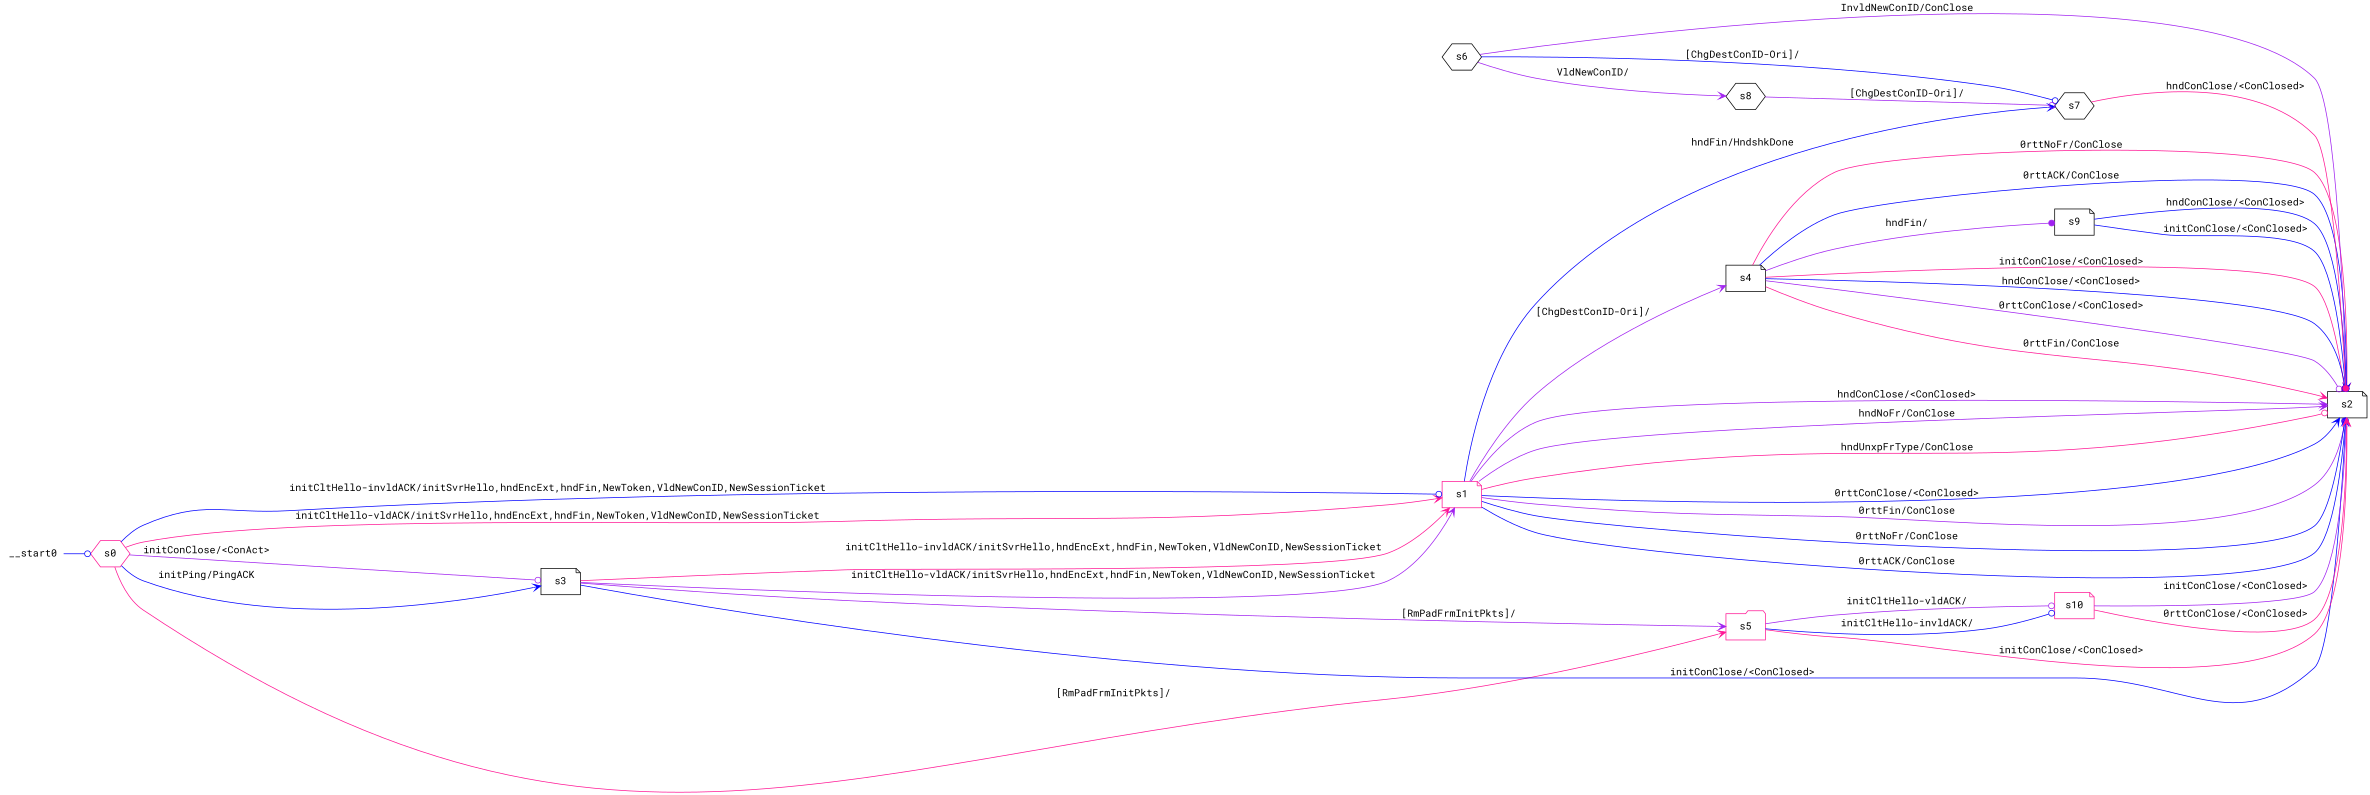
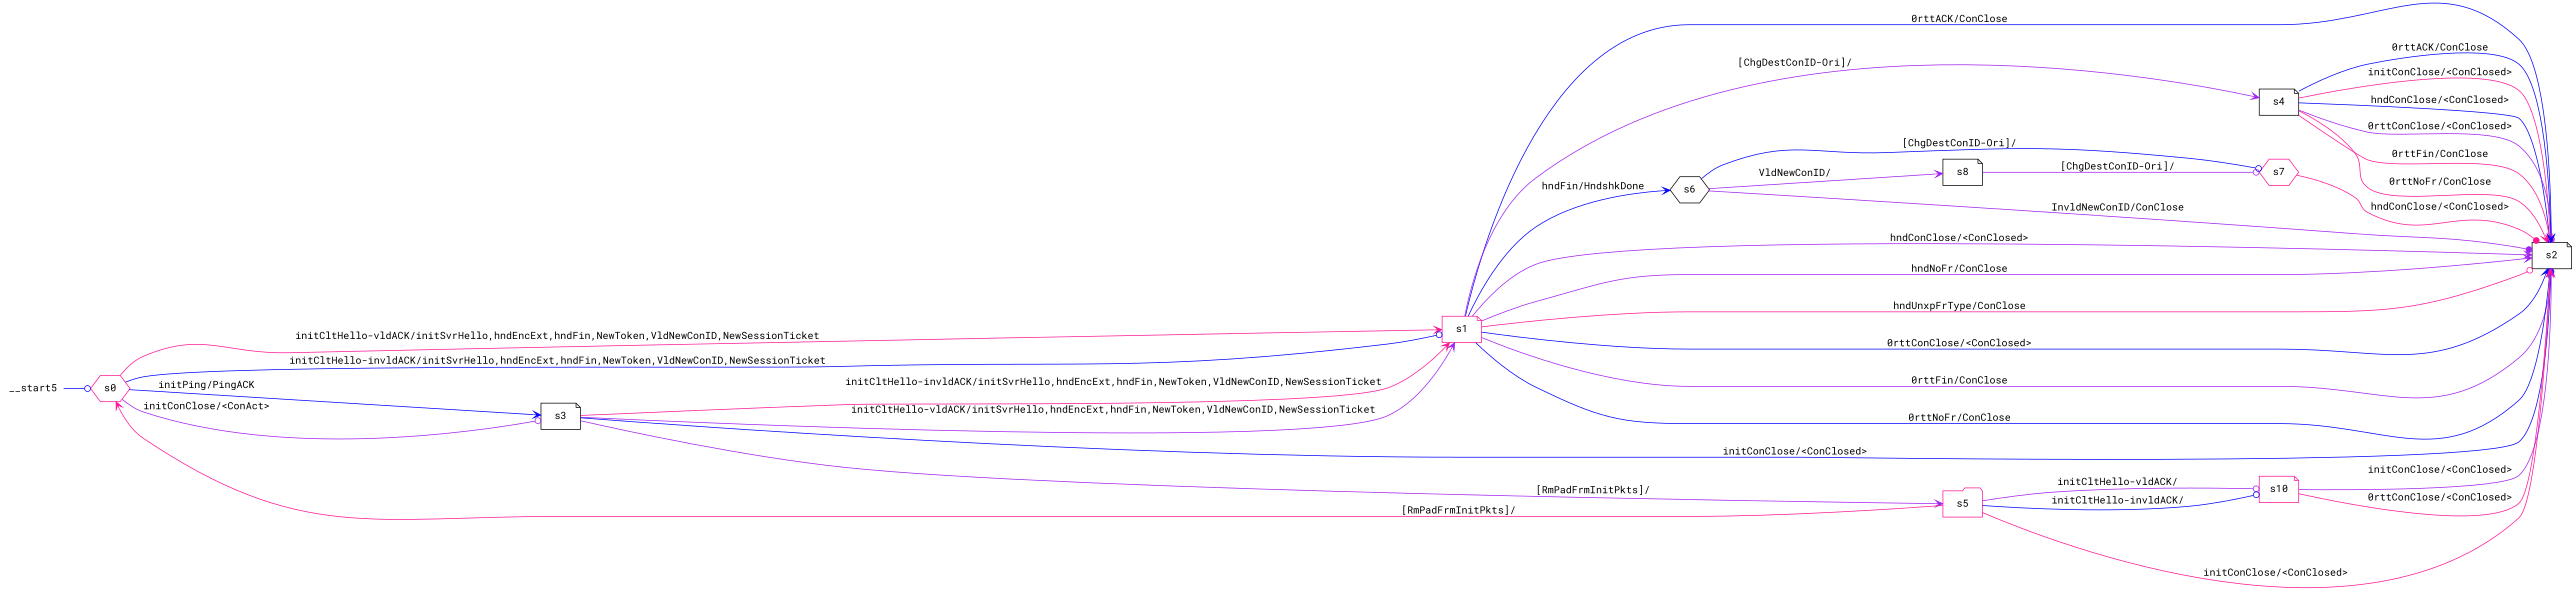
(1746, 96) -> (1963, 172)
(2074, 106) -> (2279, 172)
(1684, 198) -> (1545, 222)
(2074, 222) -> none
(33, 554) -> (33, 389)
(891, 774) -> (1015, 516)
